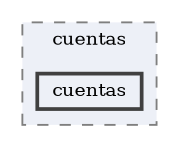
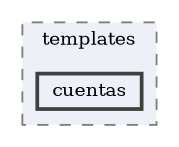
(89, 40) -> (89, 40)
